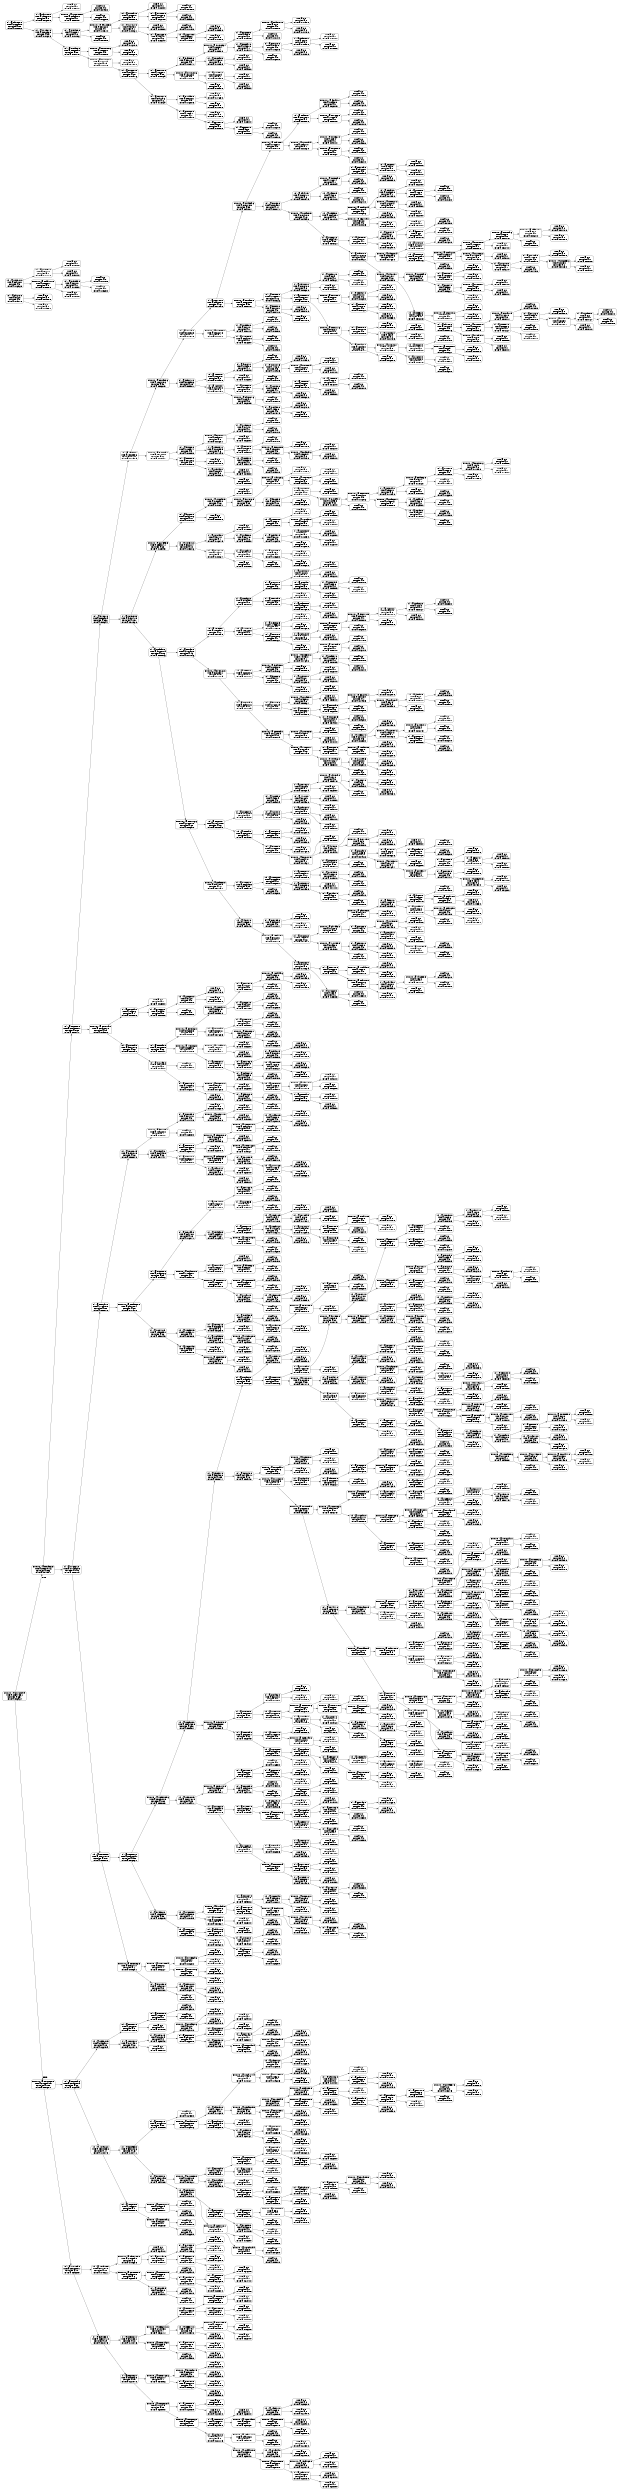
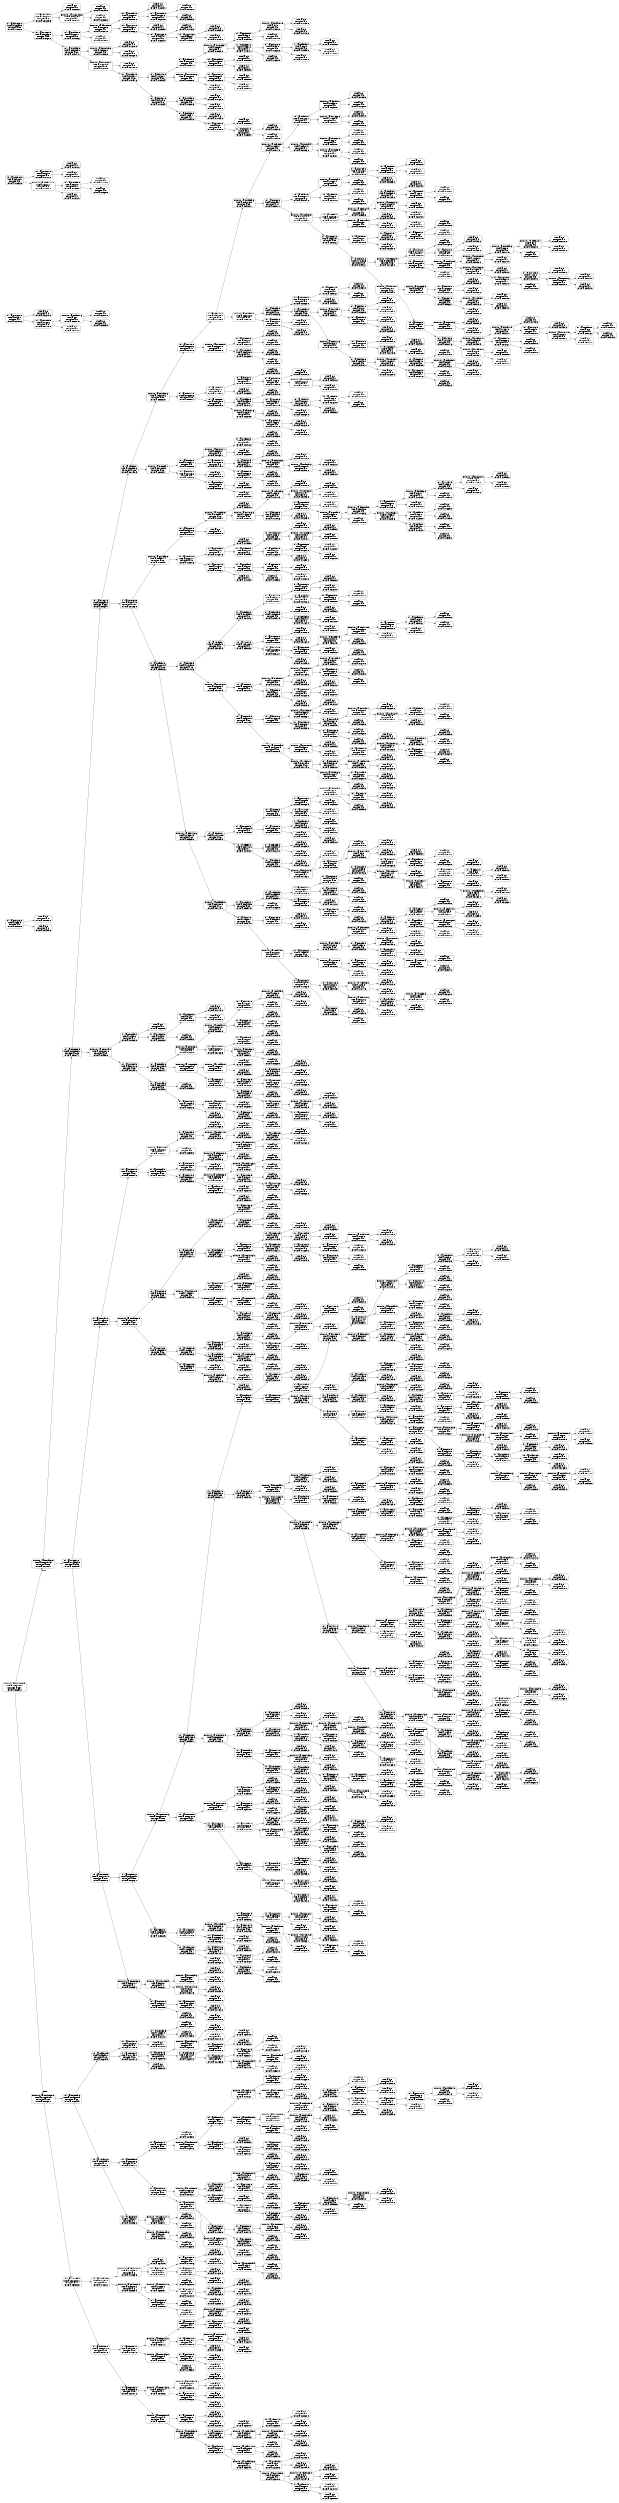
(443, 246) -> (429, 253)
(416, 1270) -> none
(344, 2096) -> (344, 2097)
